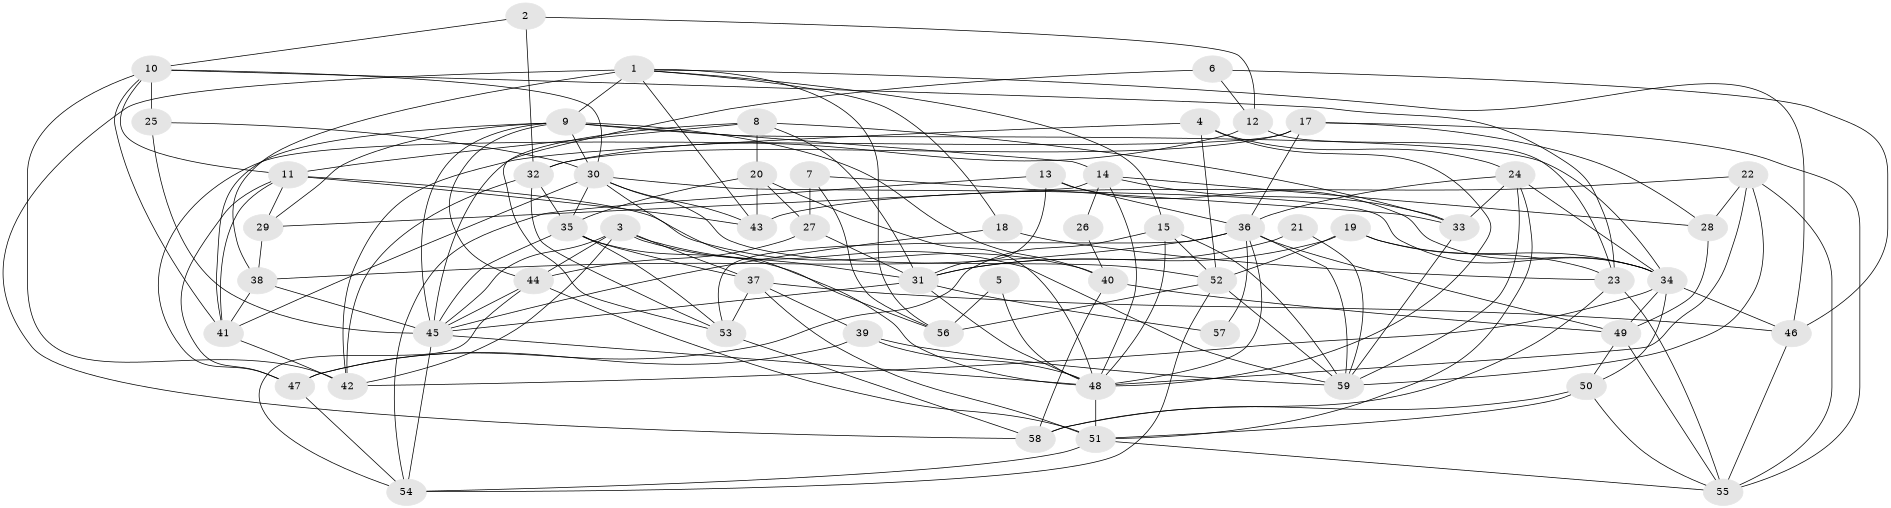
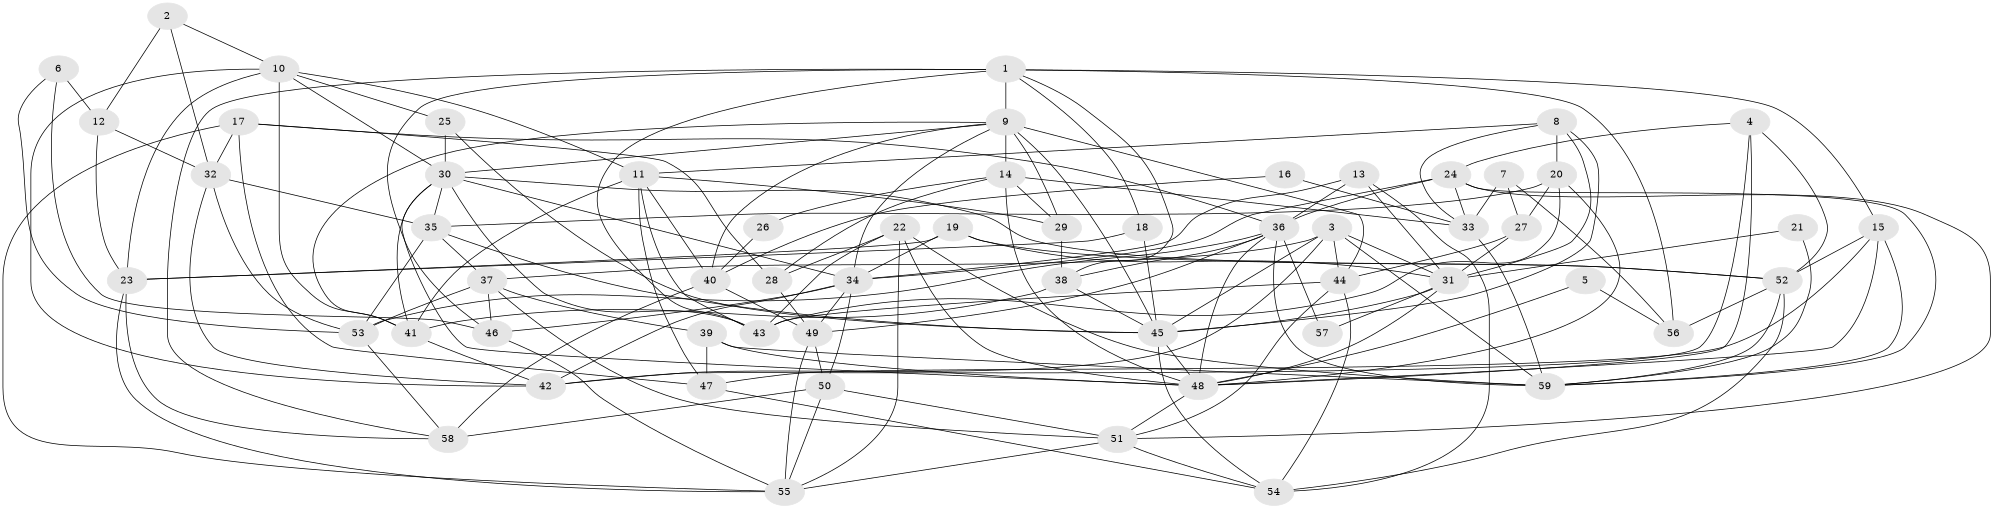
none -> (1285, 175)
(670, 254) -> none
(483, 307) -> (1047, 297)
